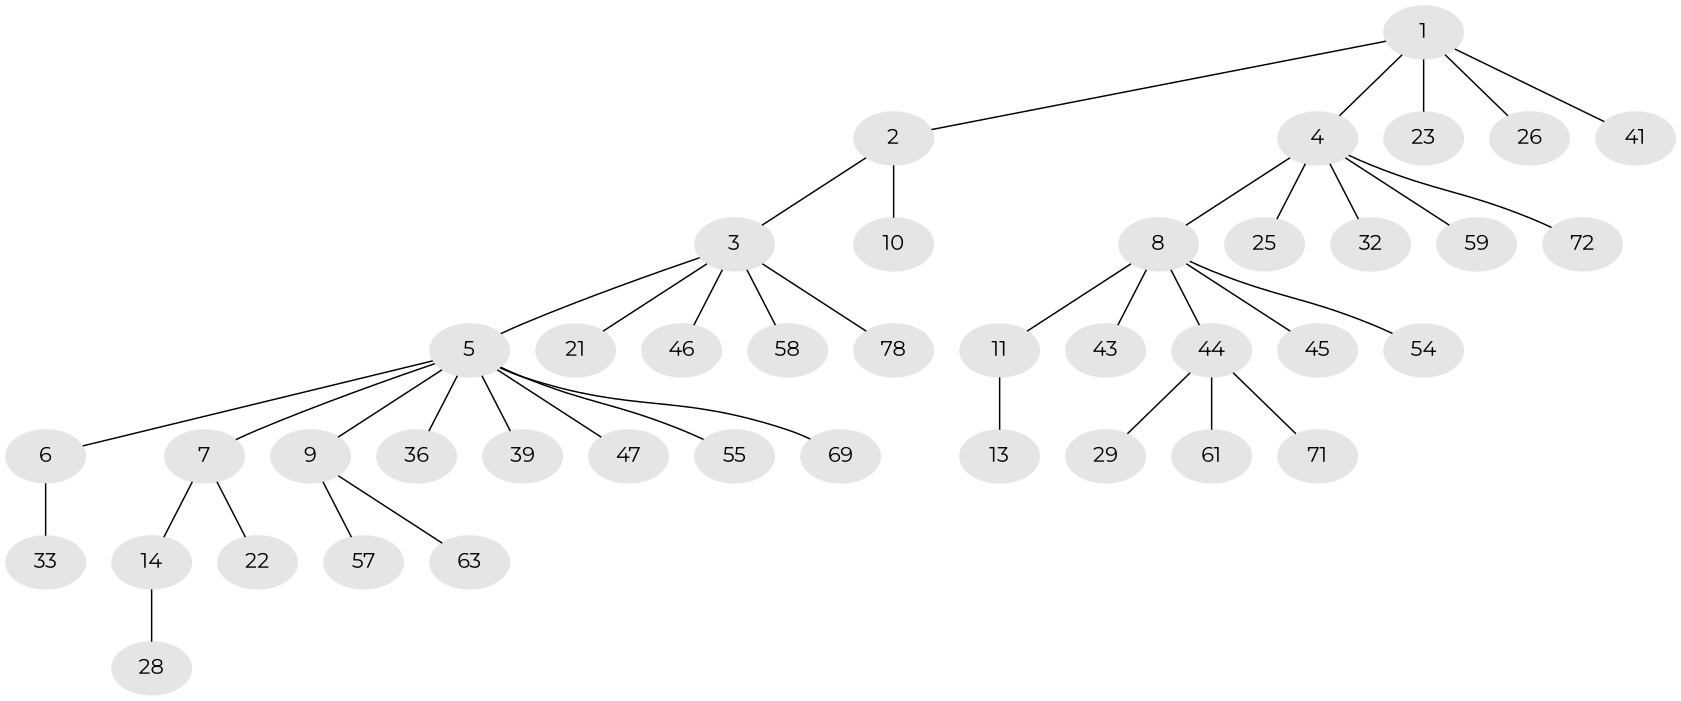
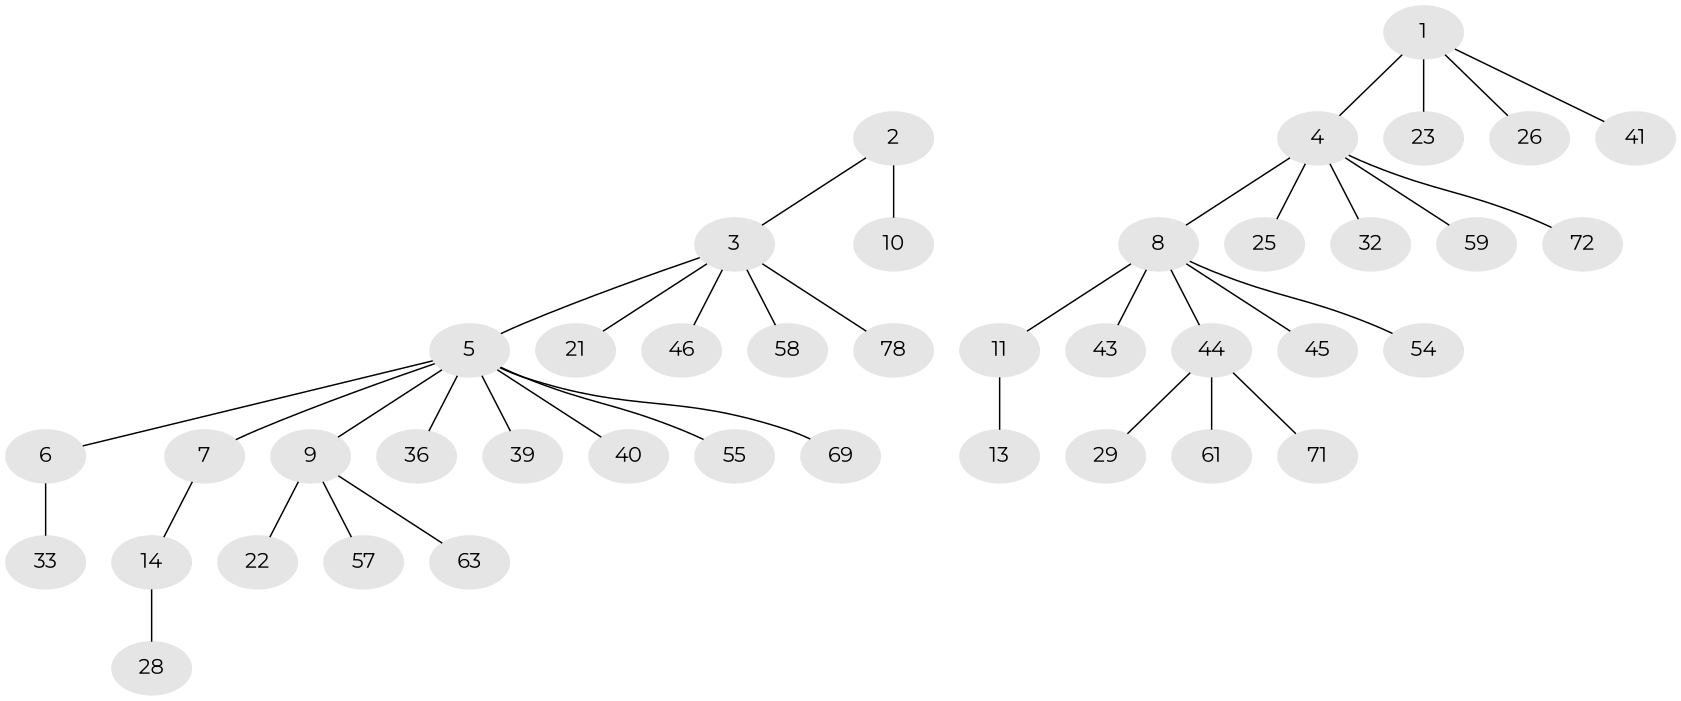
(1159, 85) -> none
(629, 456) -> (629, 456)
(231, 509) -> (284, 509)
